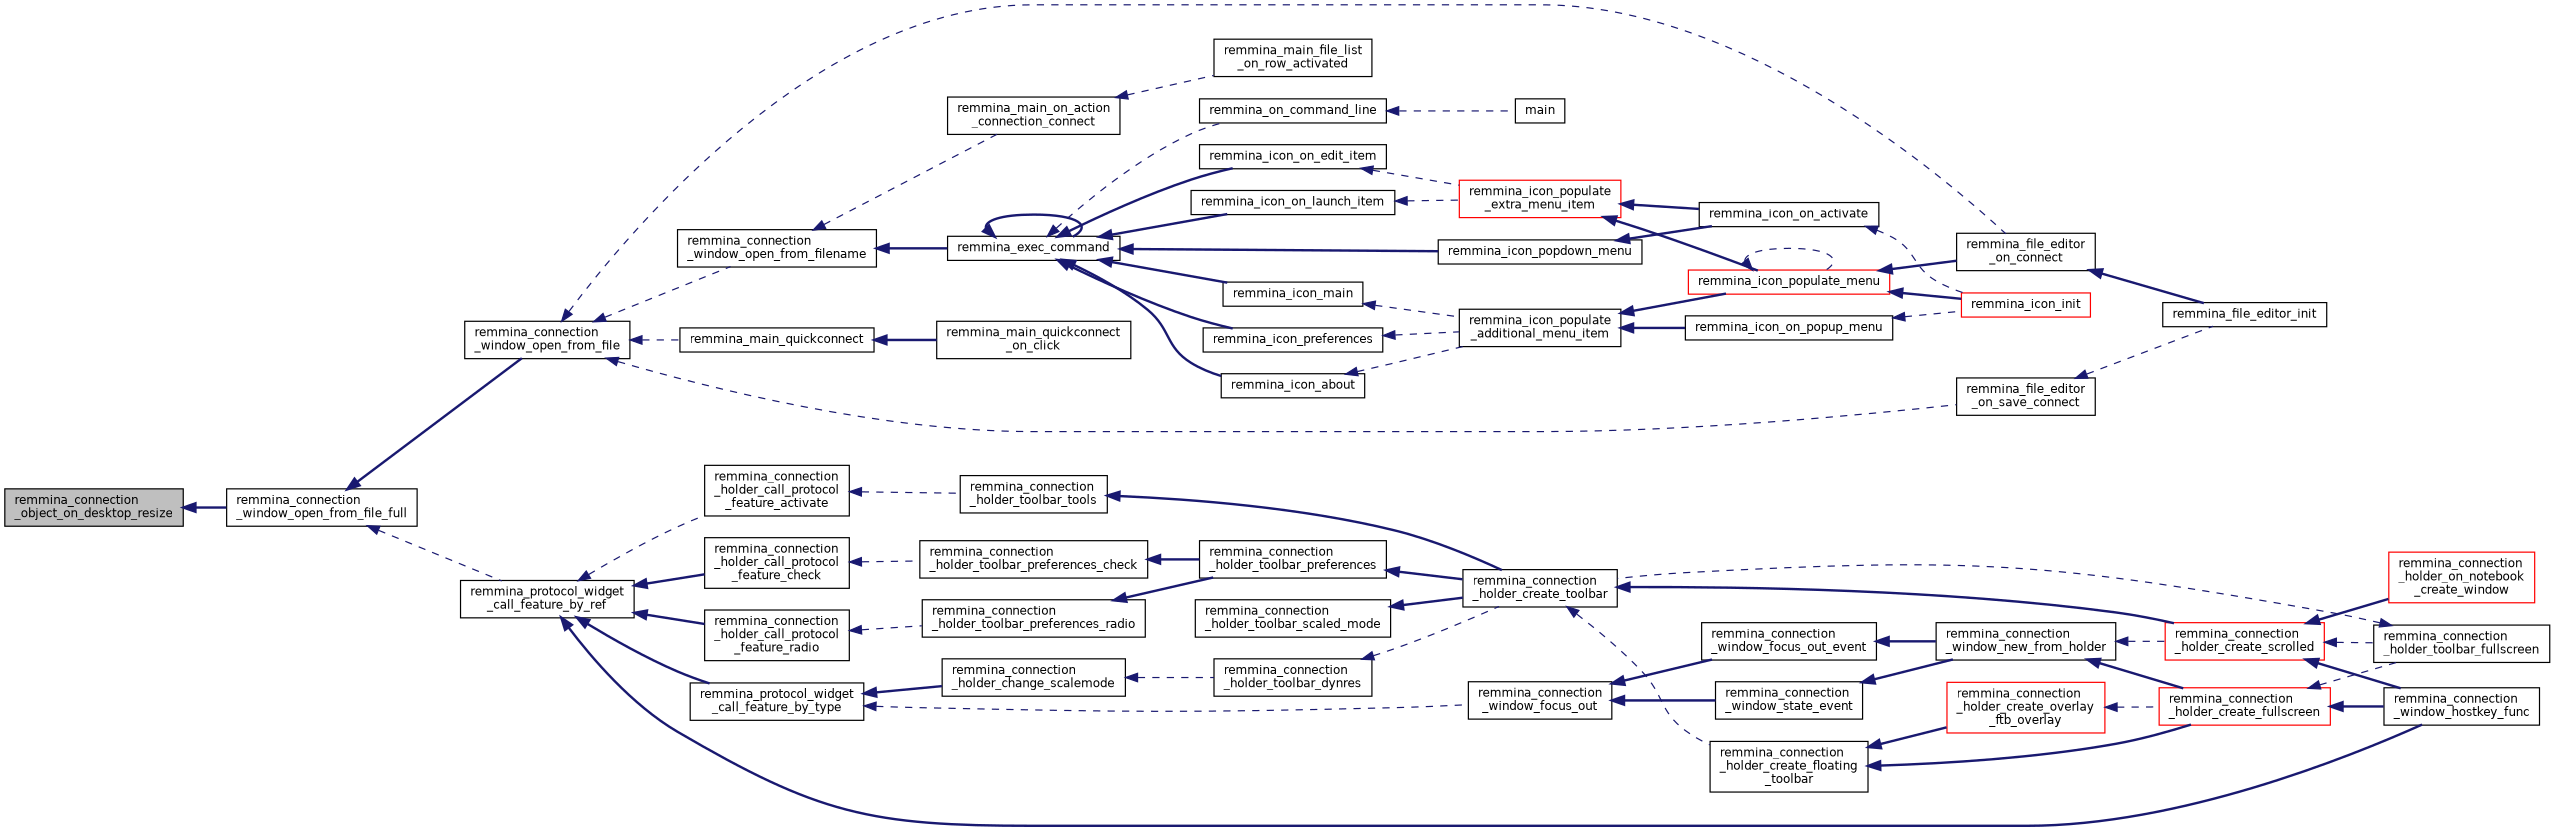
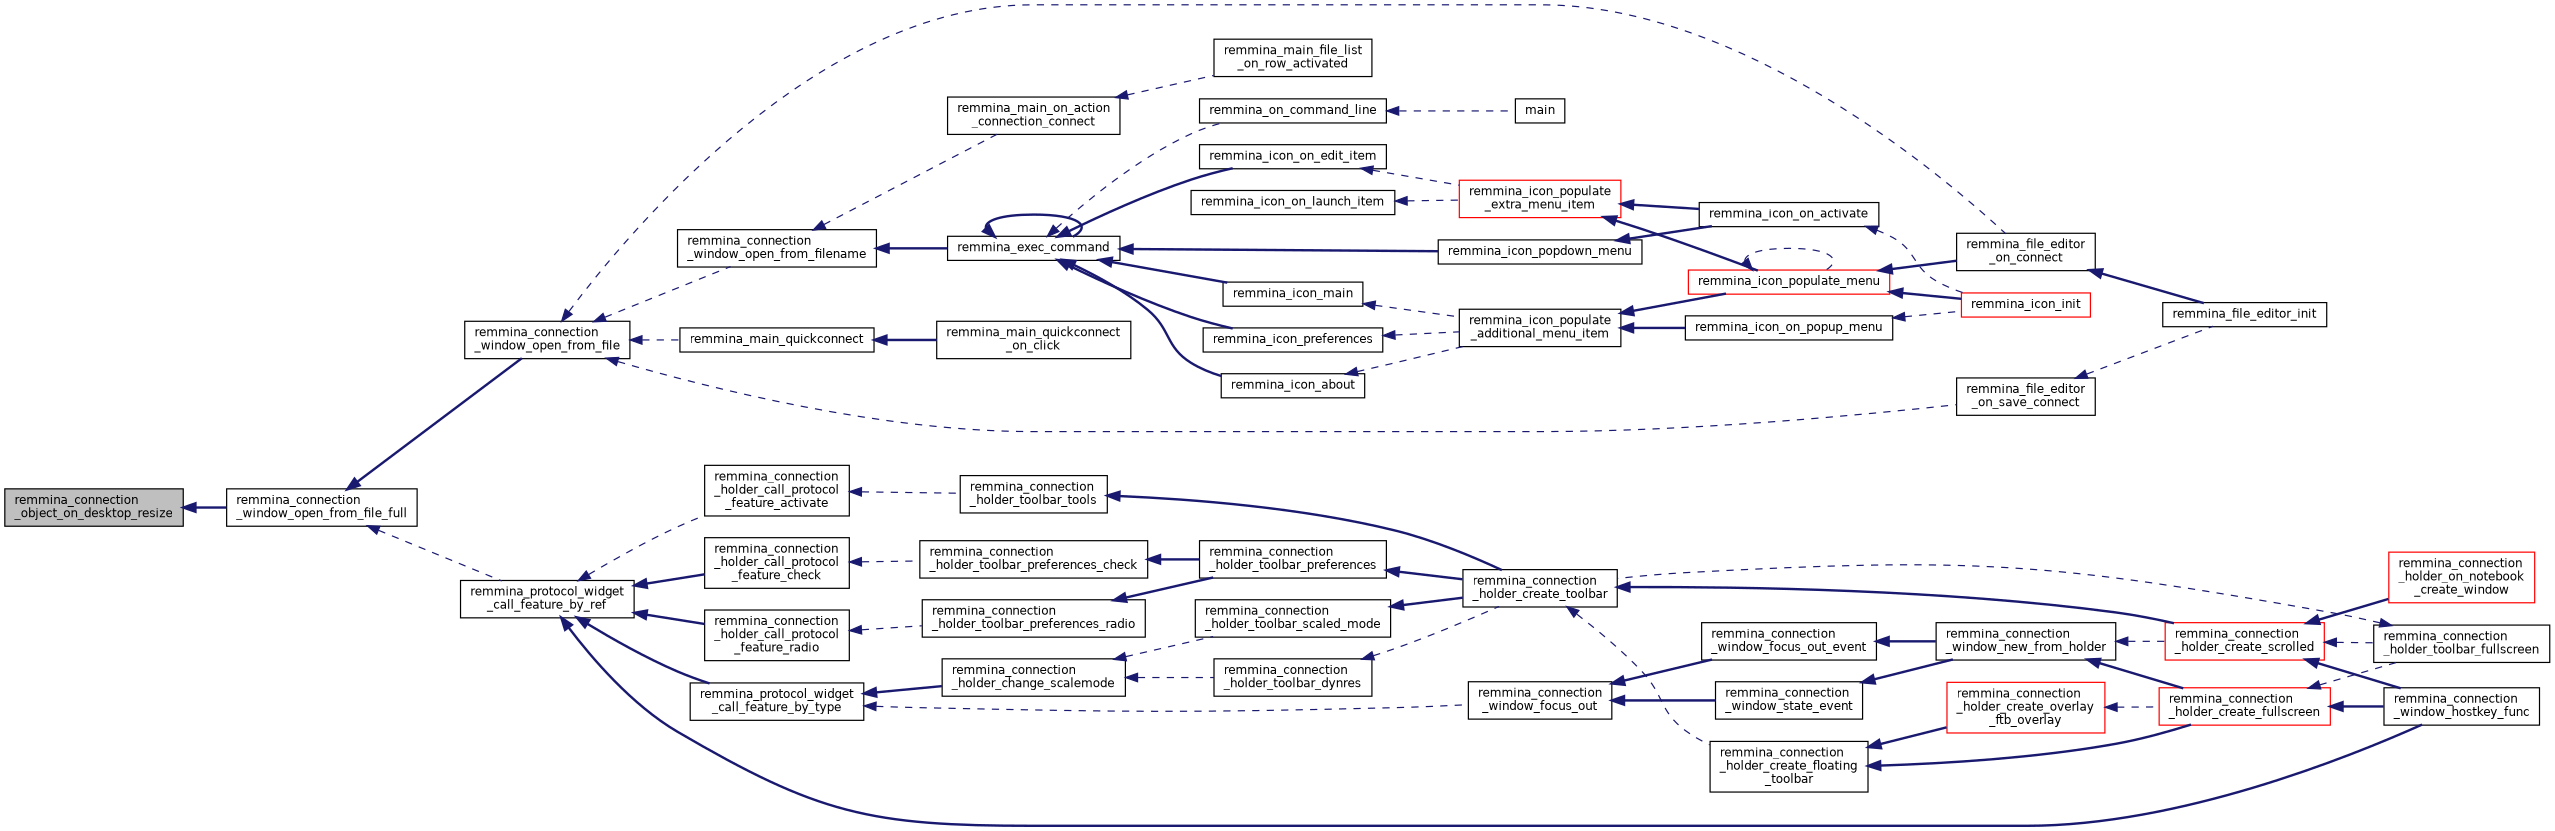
(1169, 224) -> none
none -> (1169, 647)
